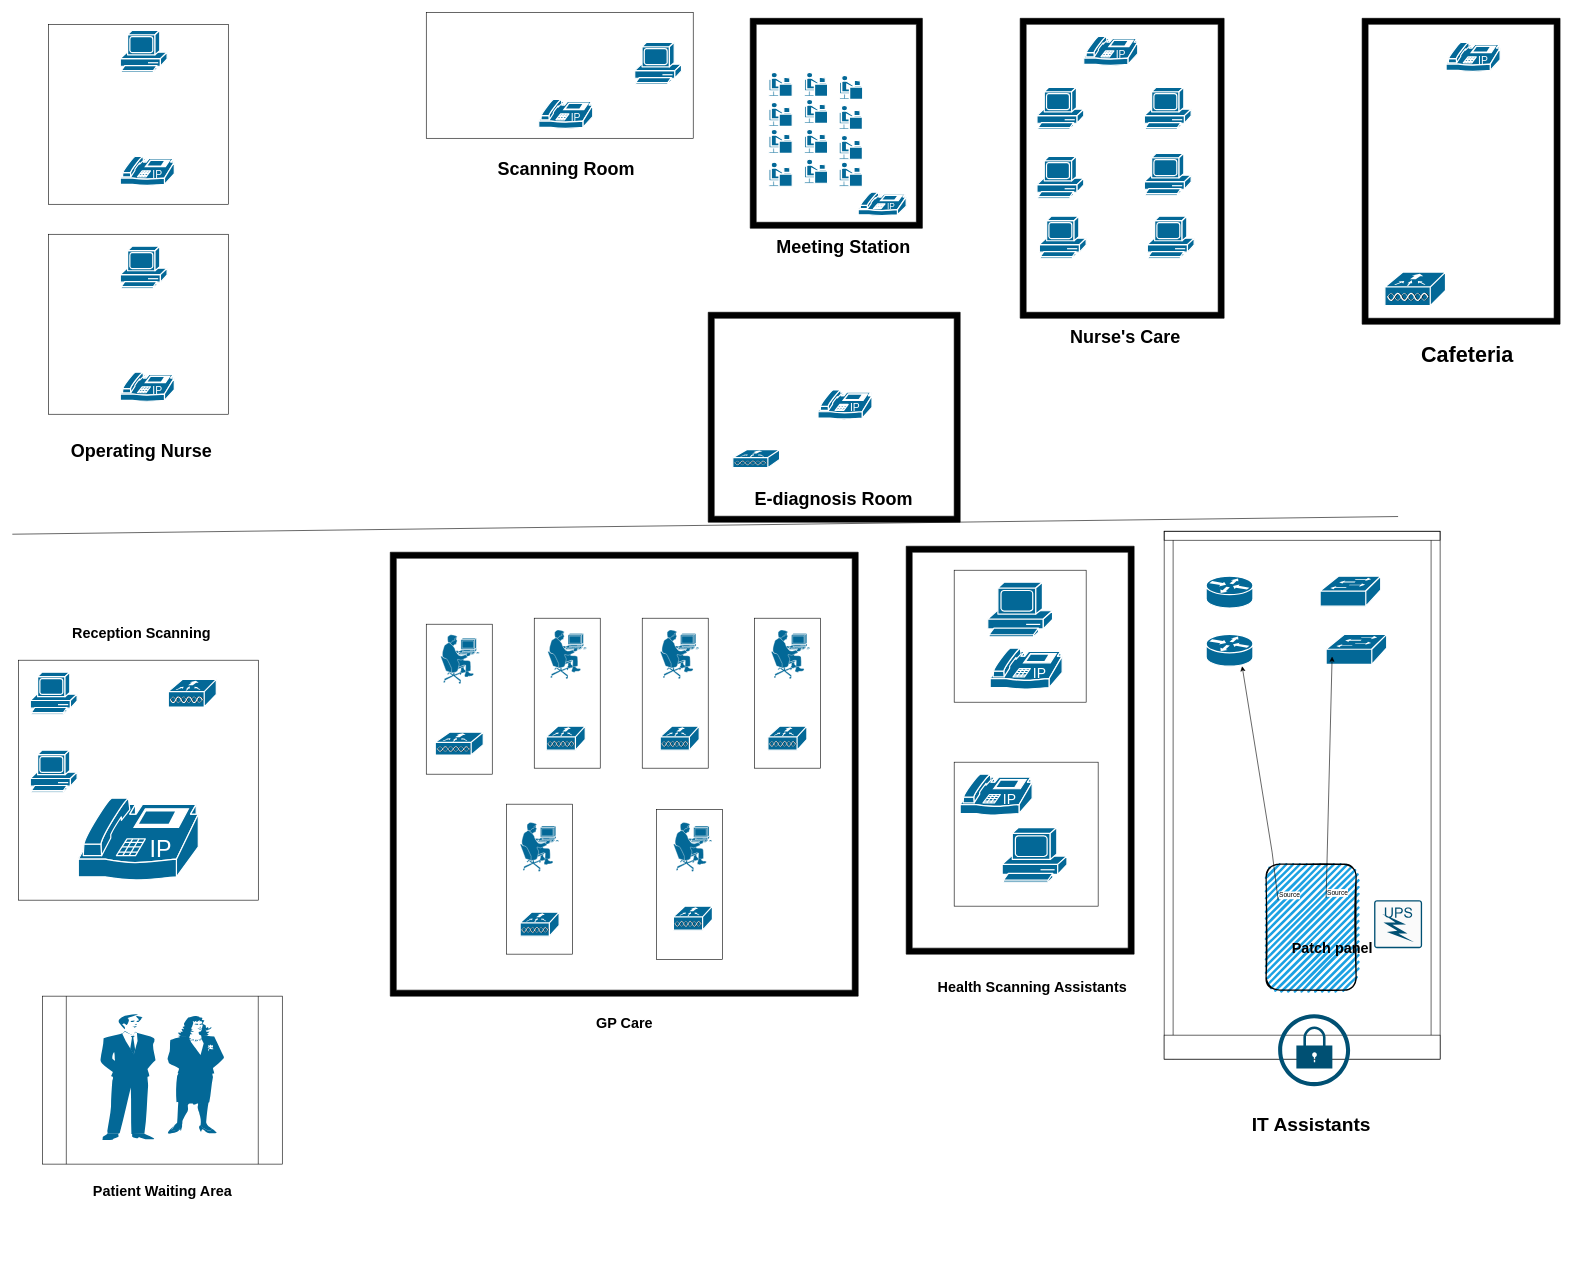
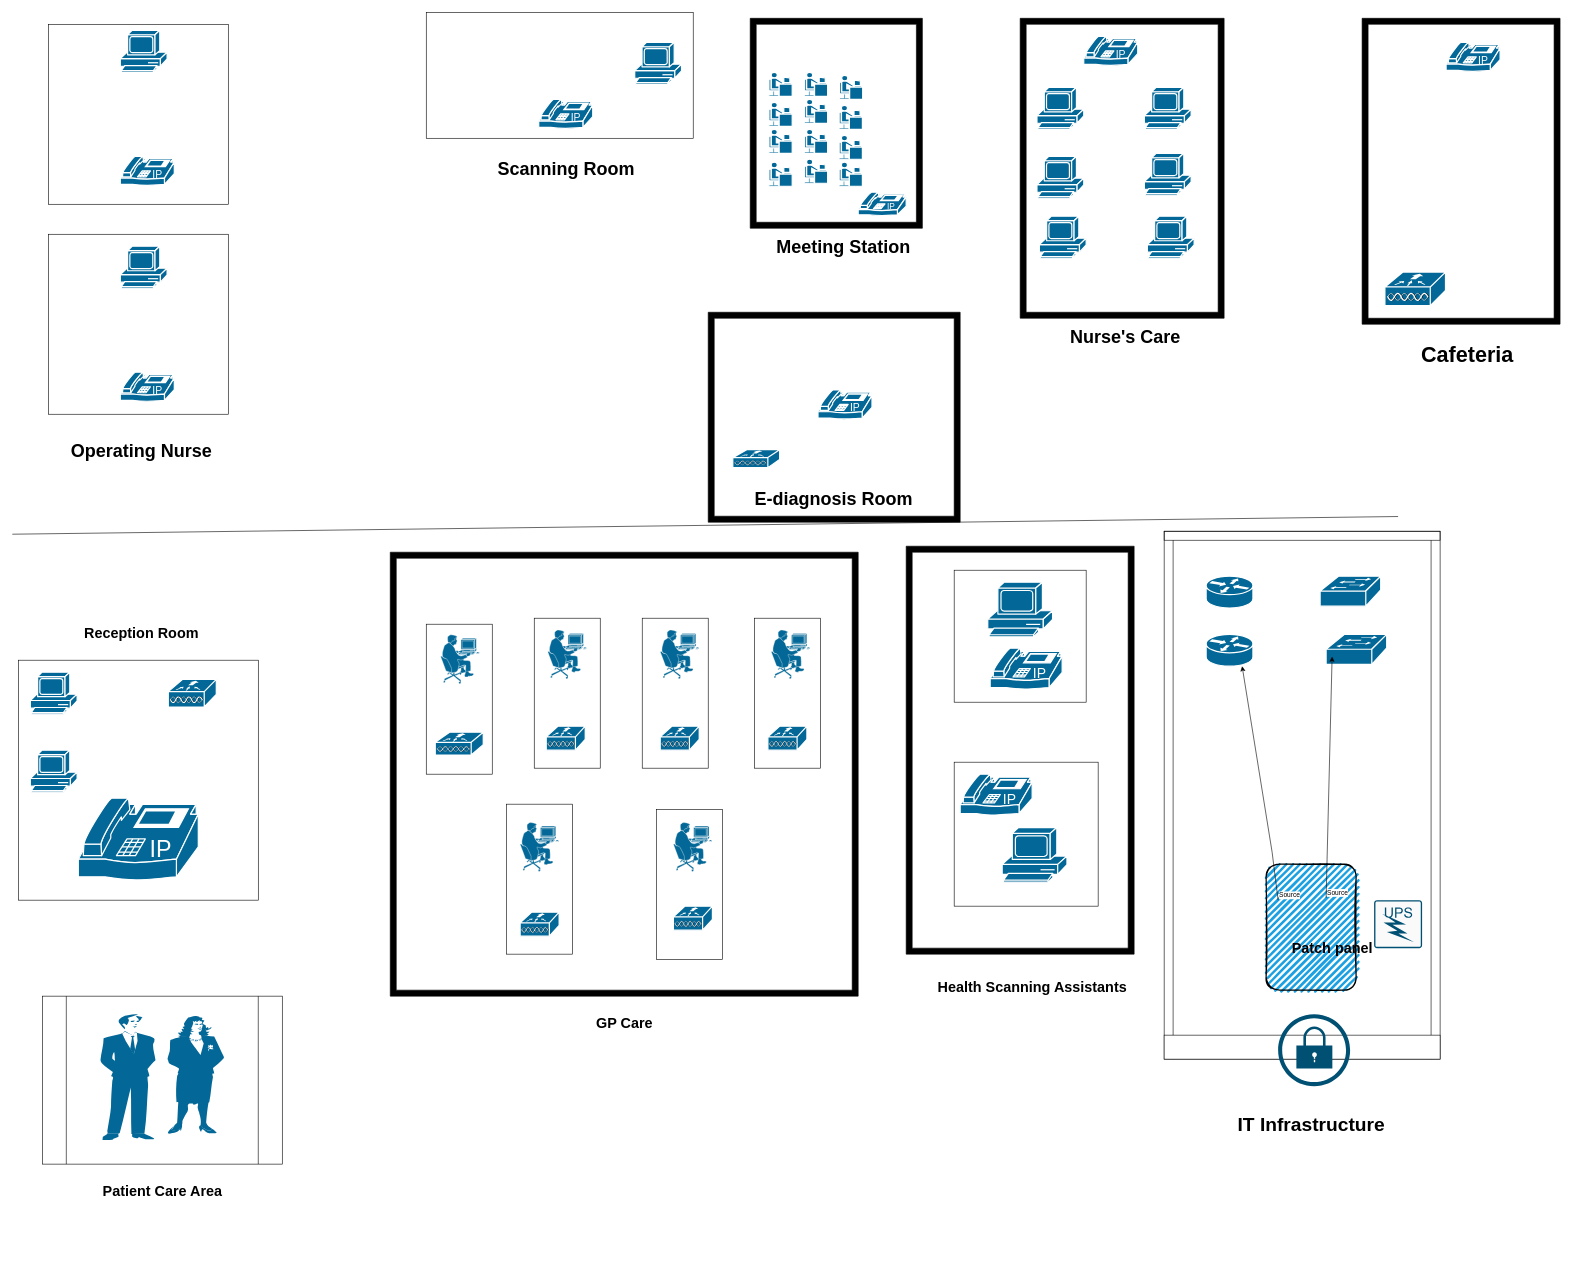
(142, 633) -> (142, 633)
(1312, 1125) -> (1312, 1125)
(163, 1191) -> (163, 1191)
